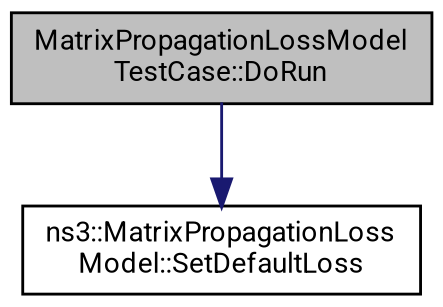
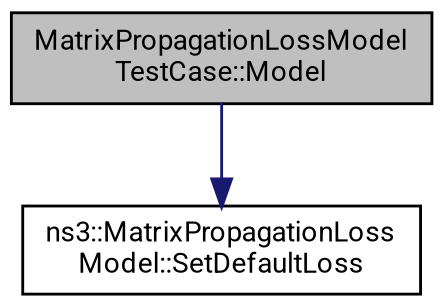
(222, 58) -> (222, 58)
